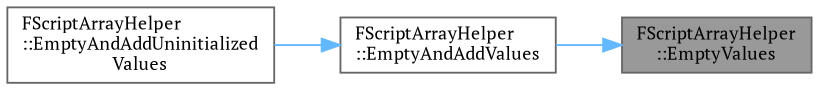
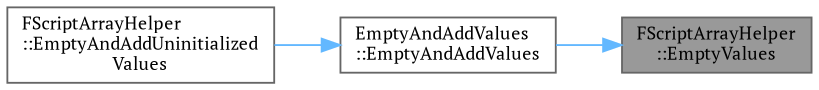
(448, 45) -> (448, 45)
